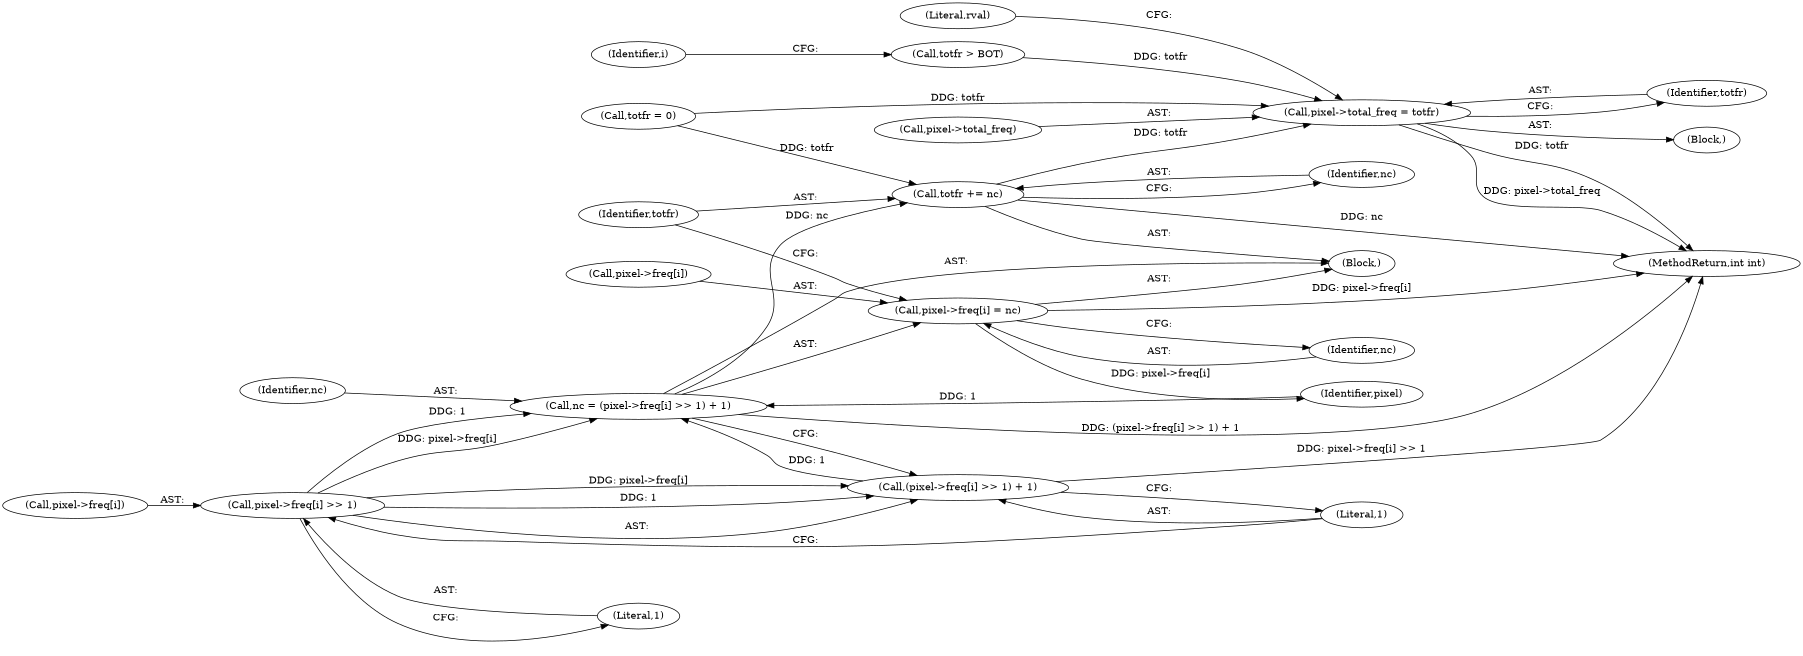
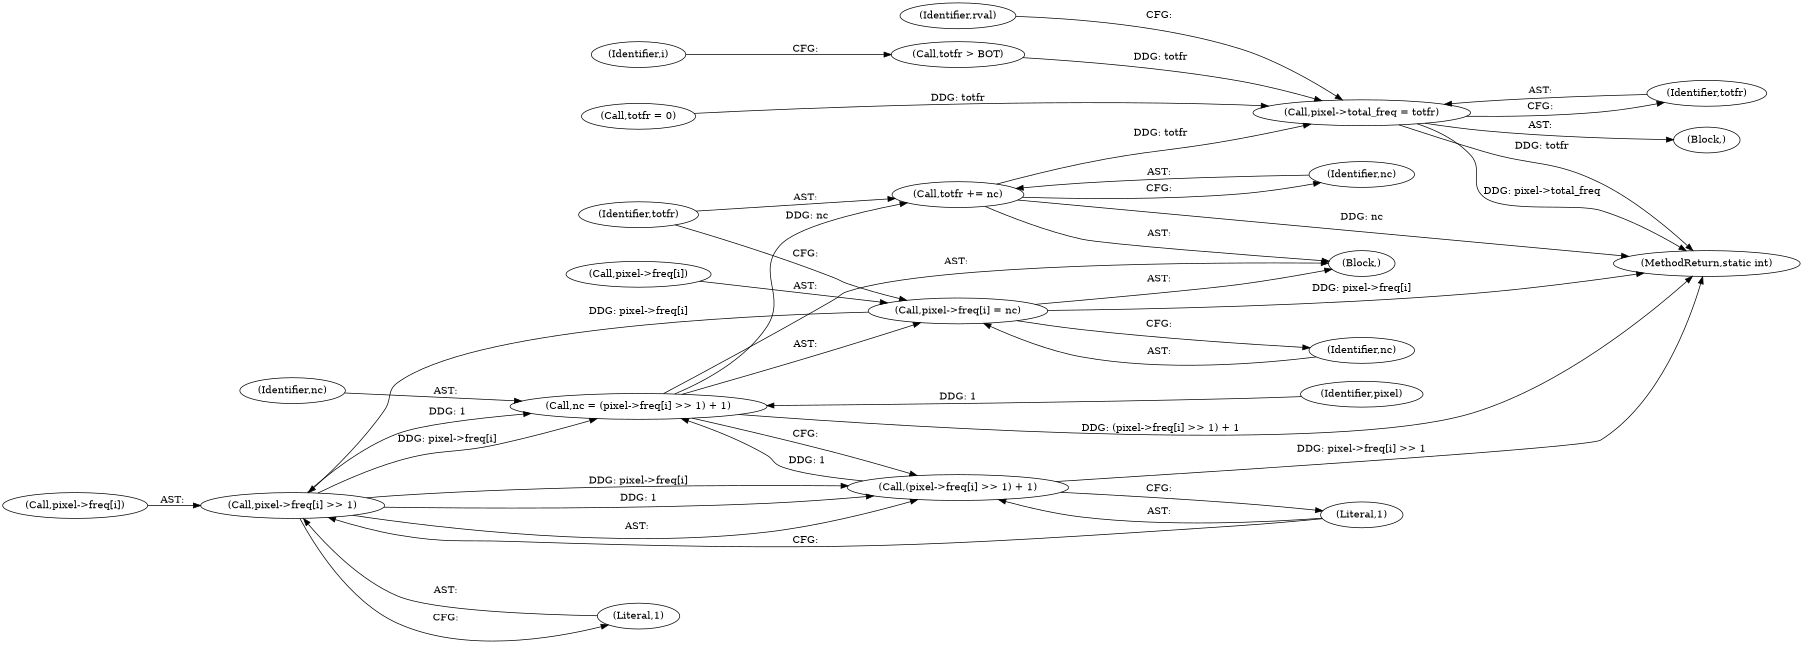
(958, 16) -> (958, 16)
(958, 130) -> none
(793, 154) -> none
(1707, 264) -> (1707, 264)
(1129, 390) -> (562, 335)
